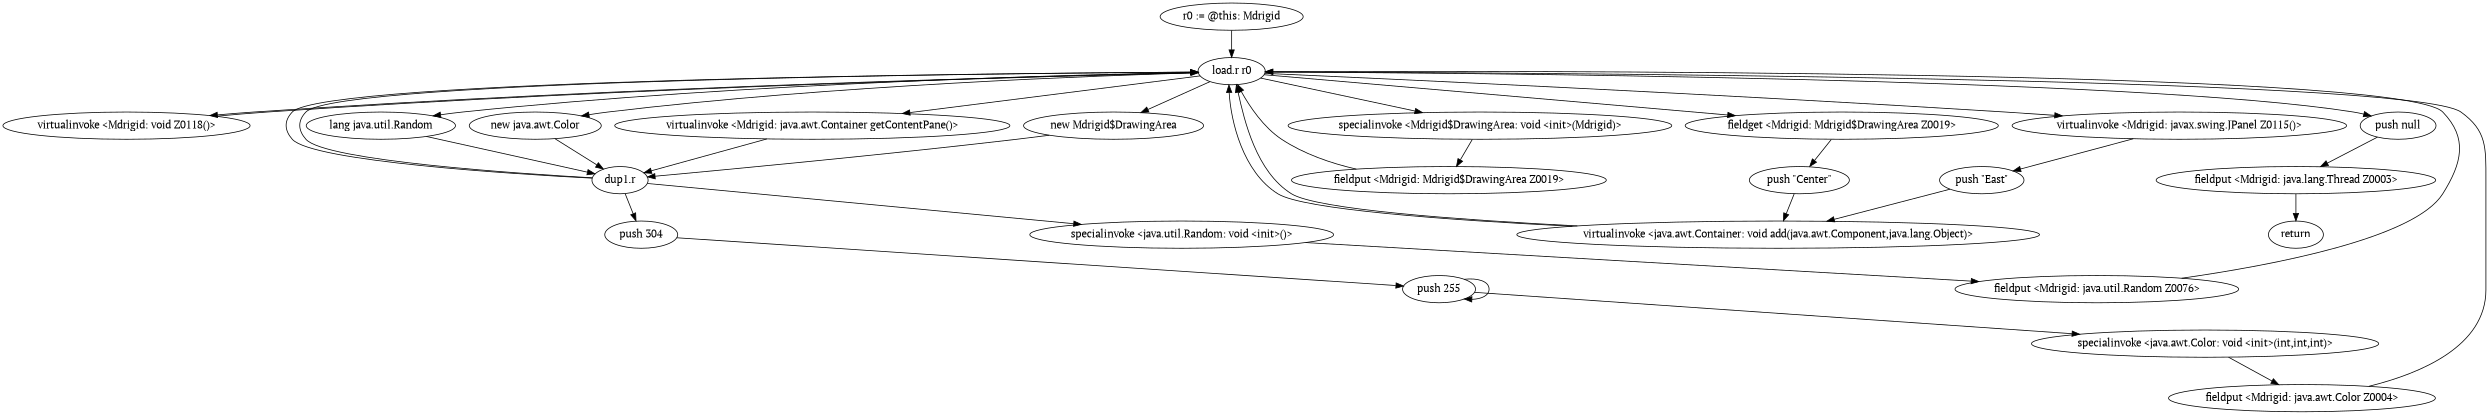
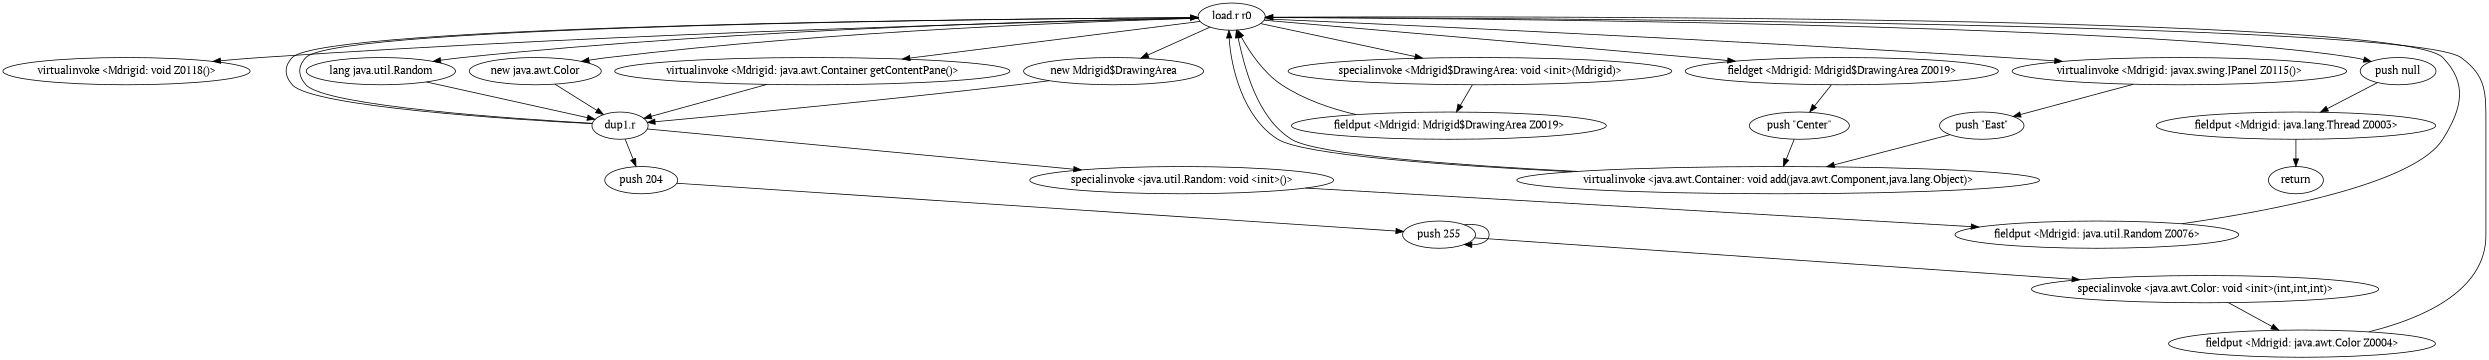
(1232, 17) -> none
(703, 89) -> none
(641, 235) -> (641, 180)
